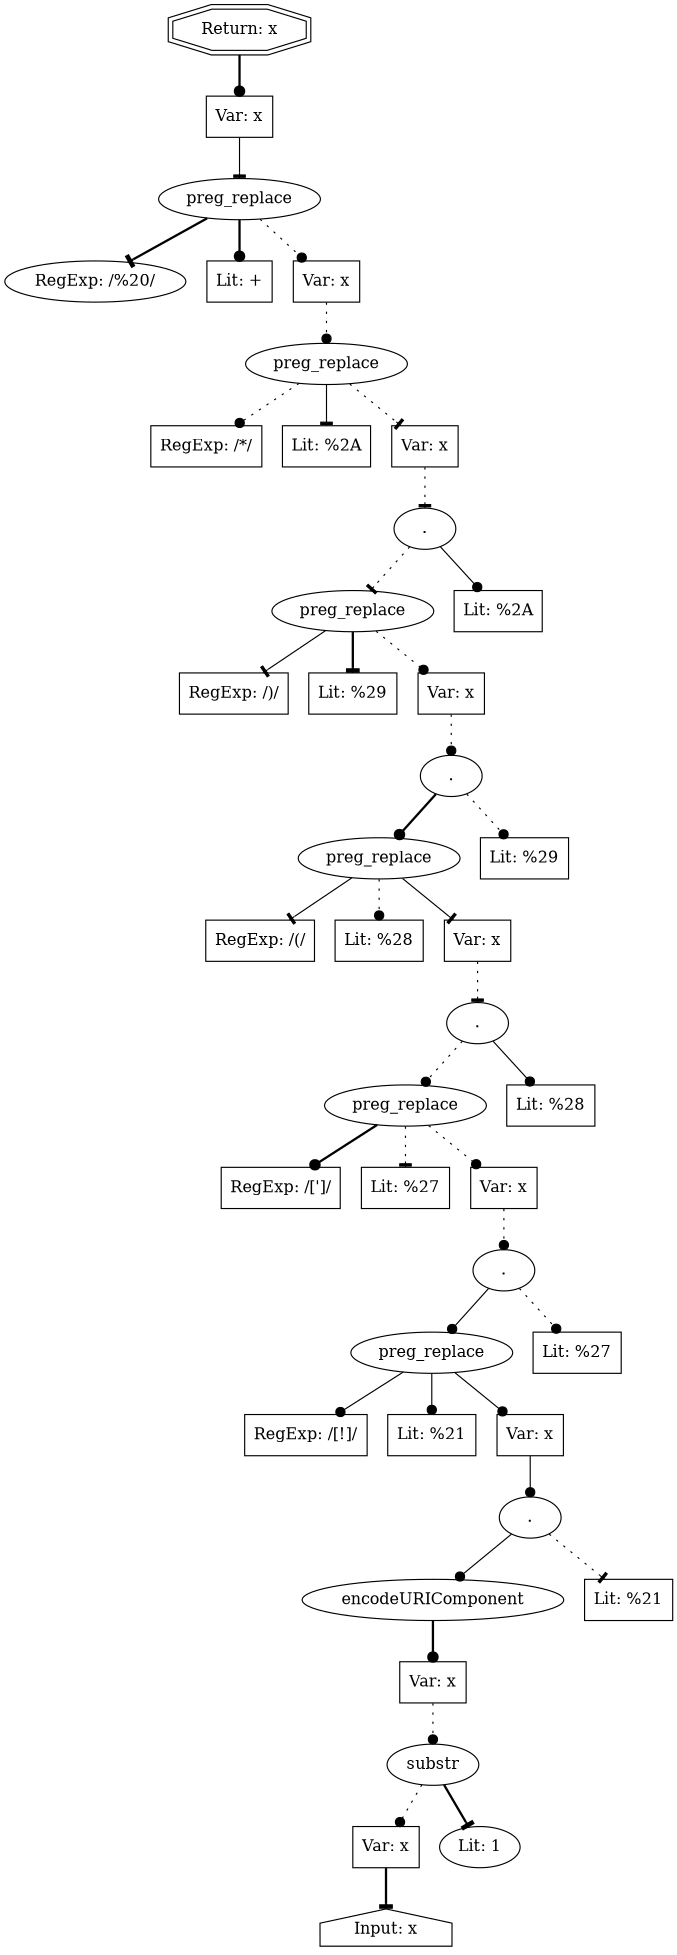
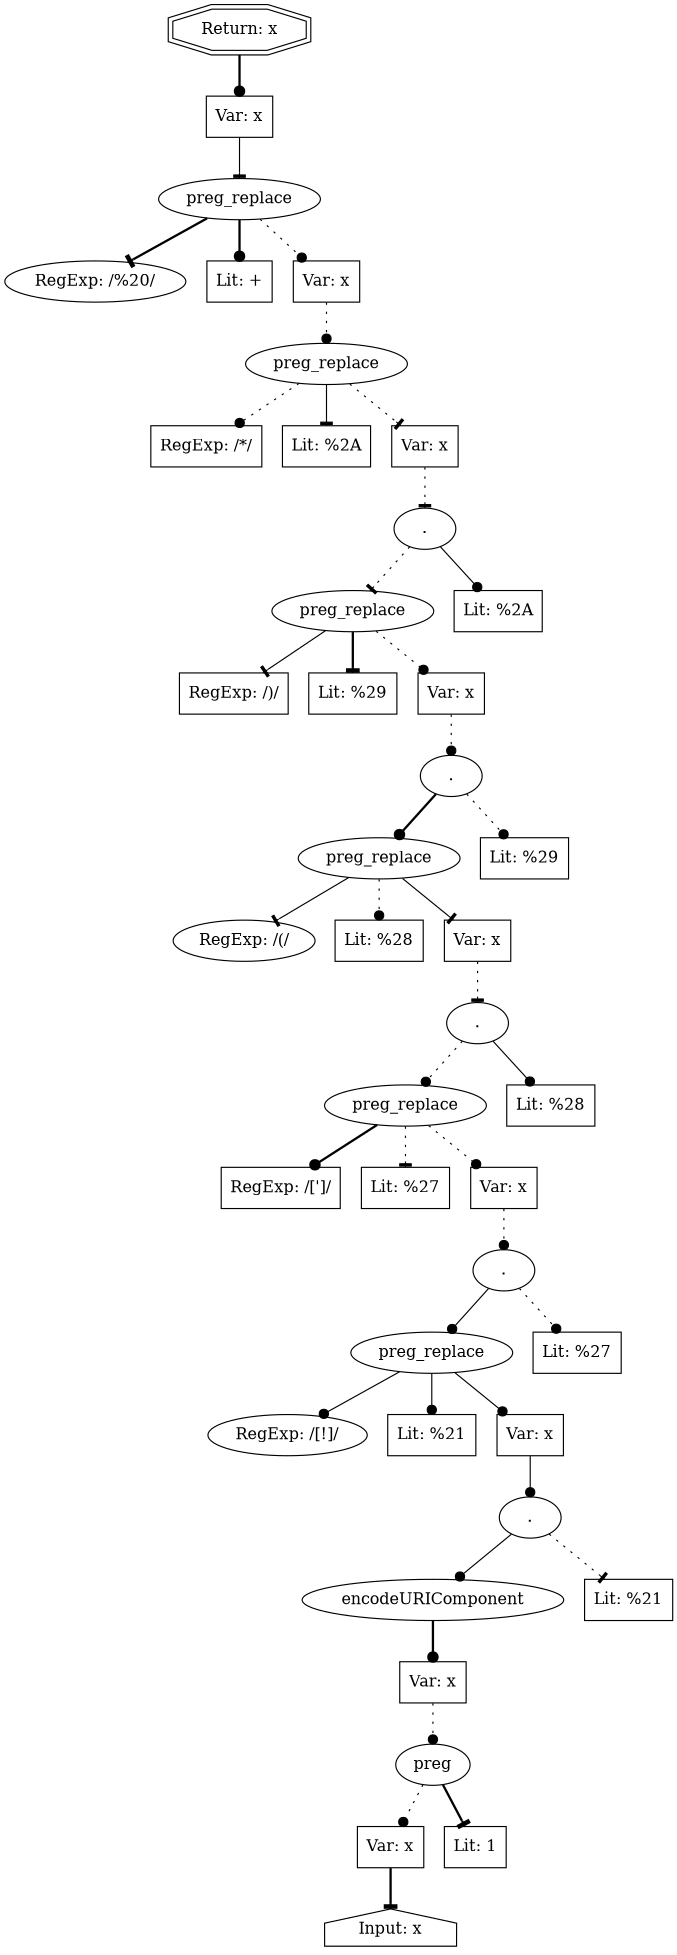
(260, 941) -> (244, 941)
(306, 1435) -> (288, 1435)
(433, 1765) -> (433, 1765)
(480, 1847) -> (475, 1847)
